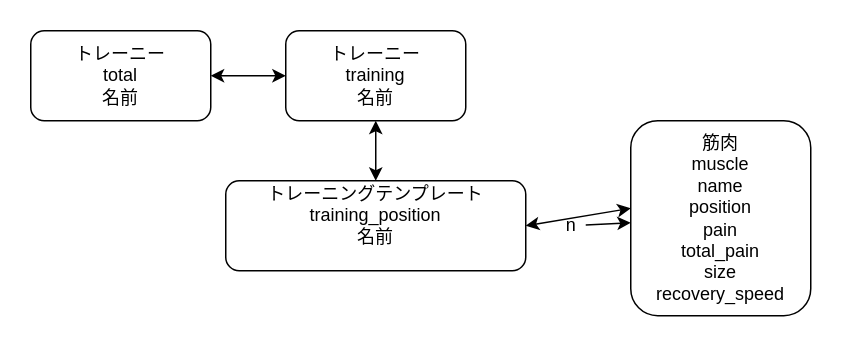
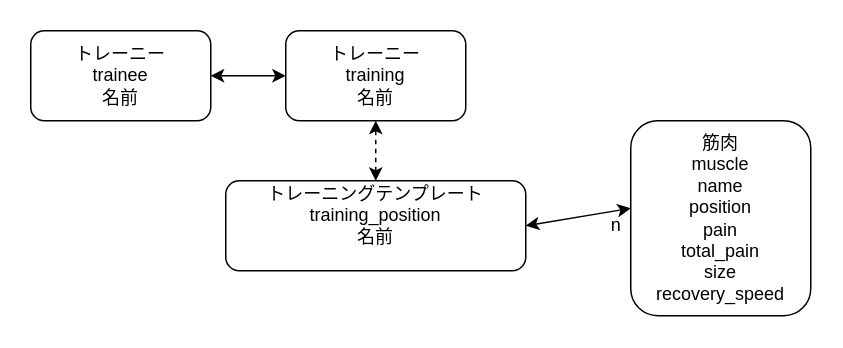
(121, 76) -> (121, 76)
(376, 151) -> (376, 151)
(571, 226) -> (616, 226)
